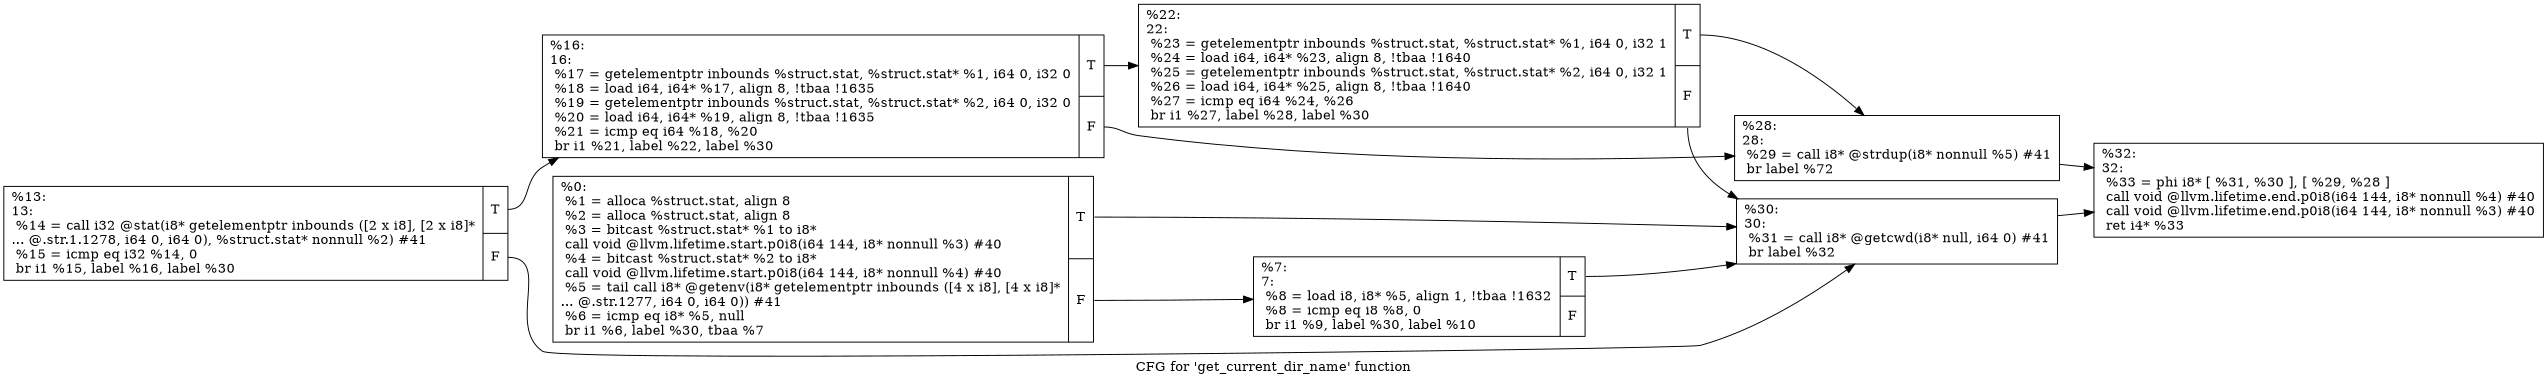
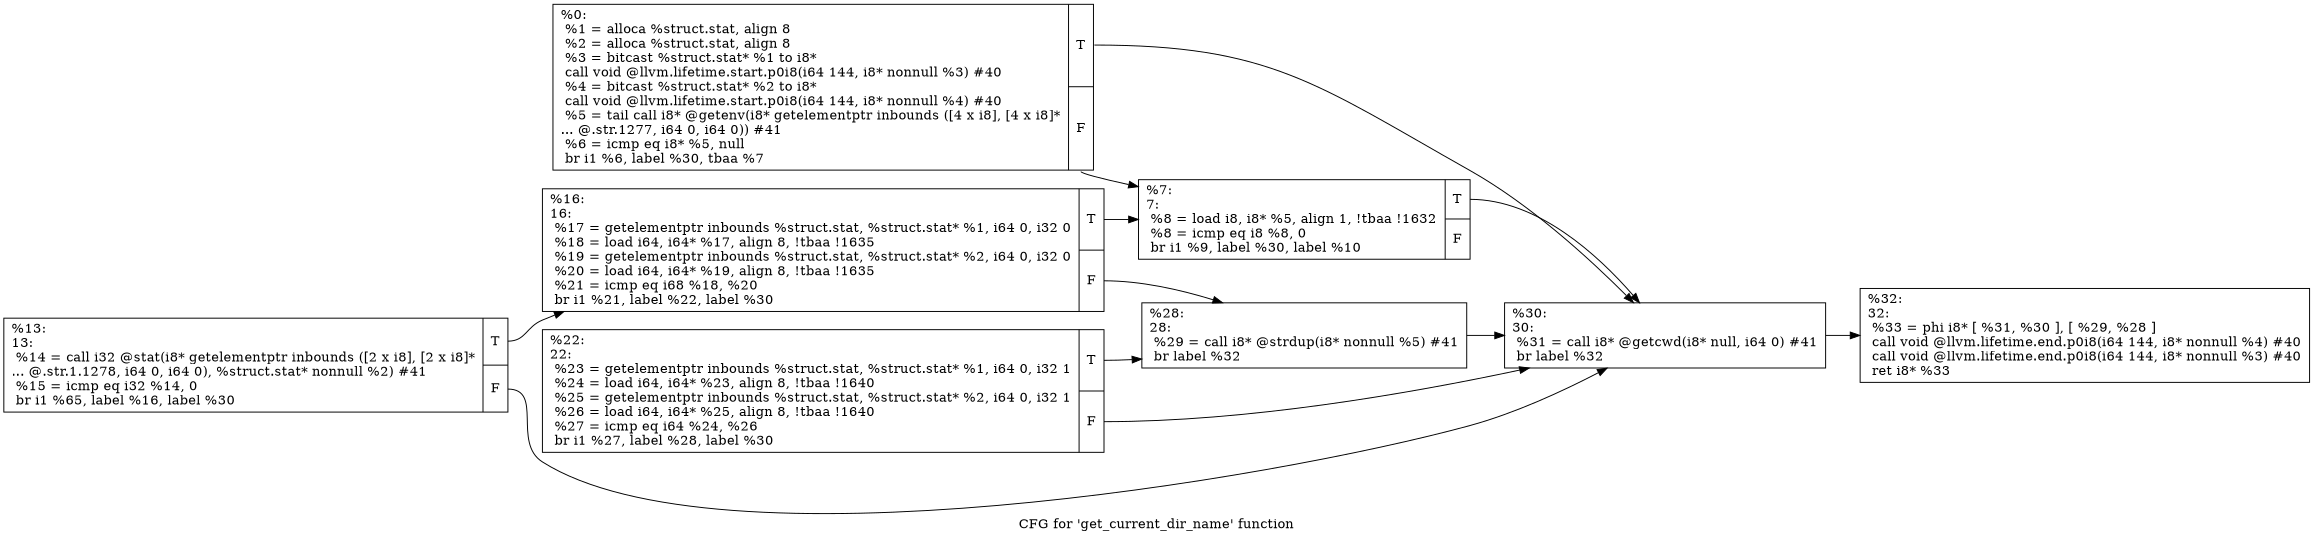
(1116, 66) -> (1116, 219)
(654, 132) -> (654, 286)
(2072, 166) -> (1481, 335)
(1788, 169) -> (1196, 356)
(2143, 226) -> (1909, 371)
(124, 269) -> (124, 401)
